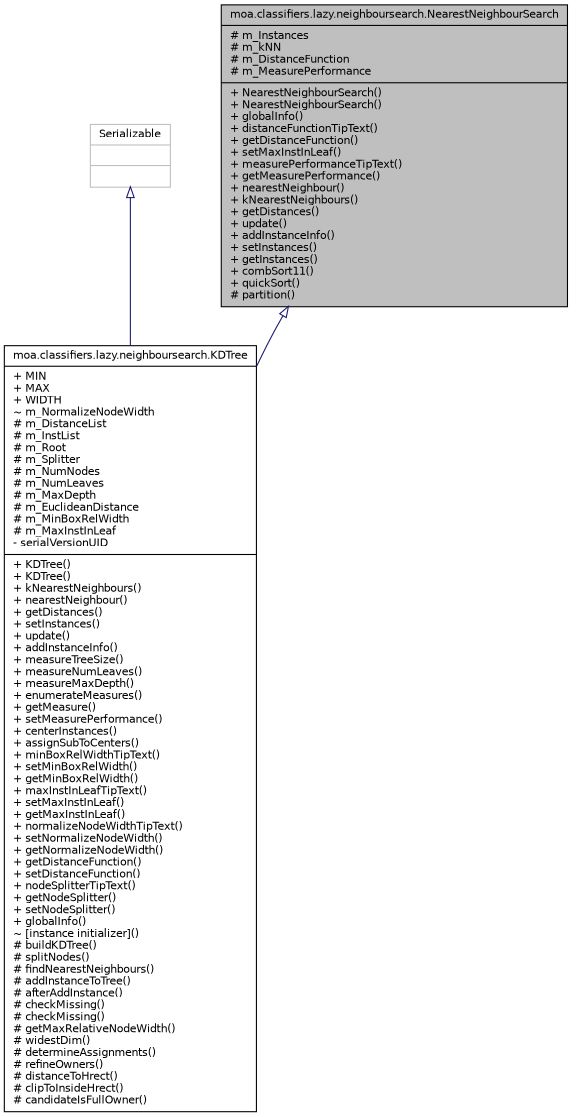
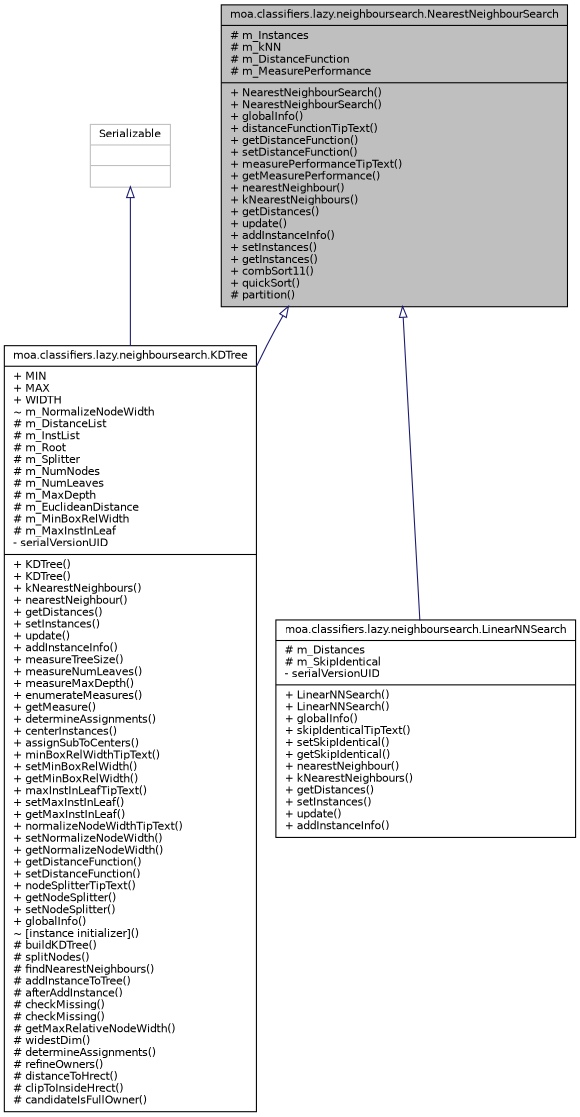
(286, 153) -> (294, 153)
(88, 719) -> (85, 719)
none -> (426, 729)
